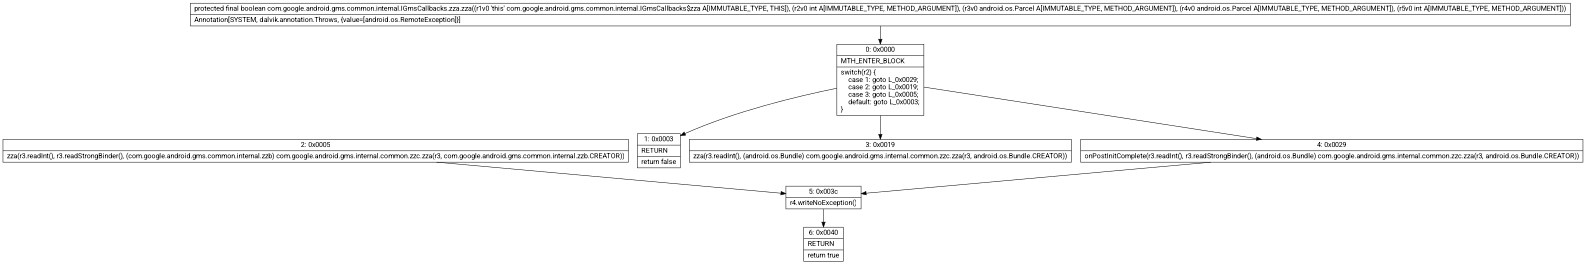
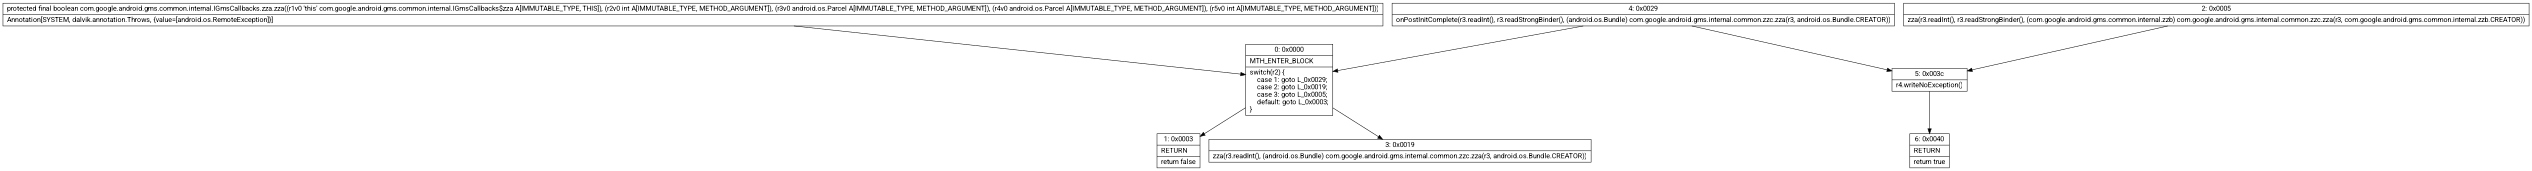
(1090, 113) -> (1460, 48)
